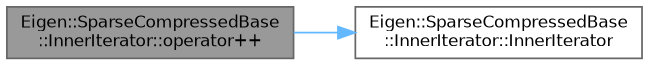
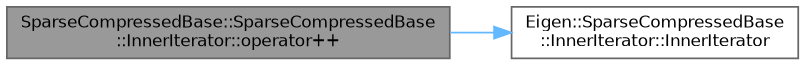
(150, 33) -> (228, 33)
